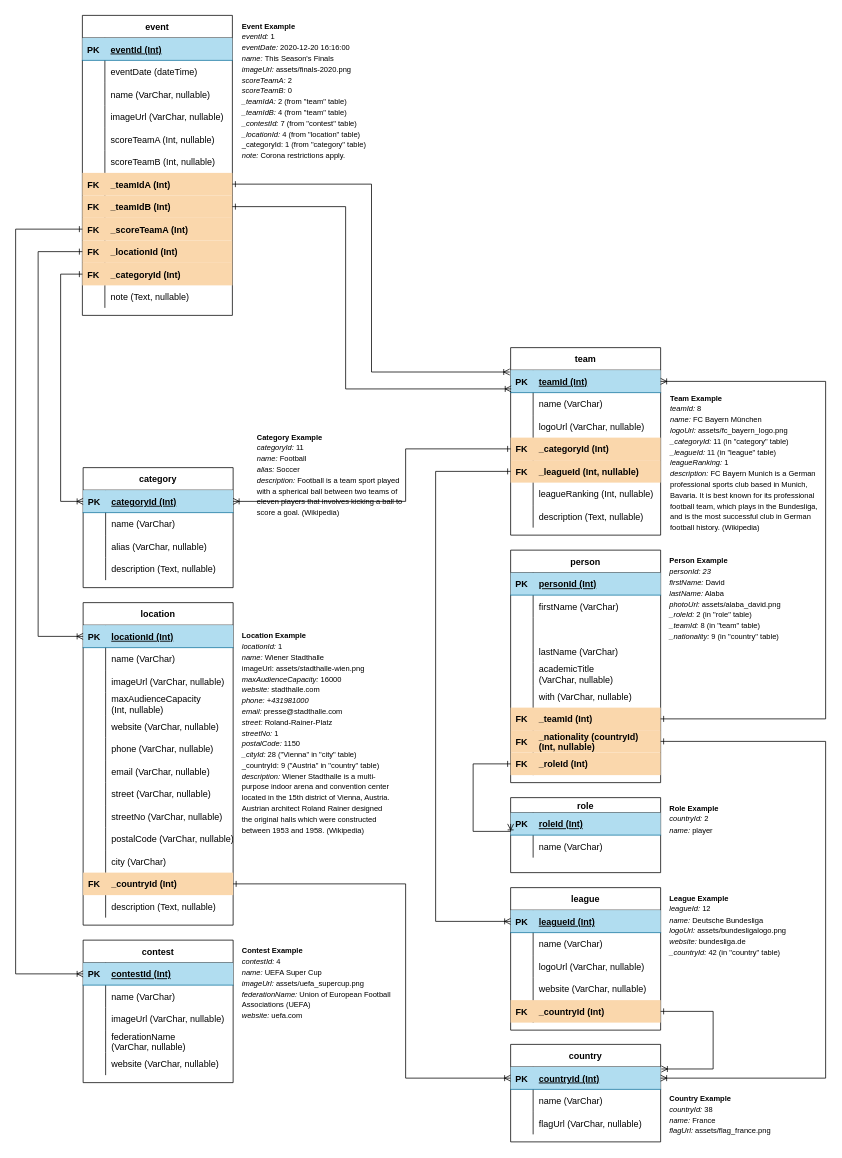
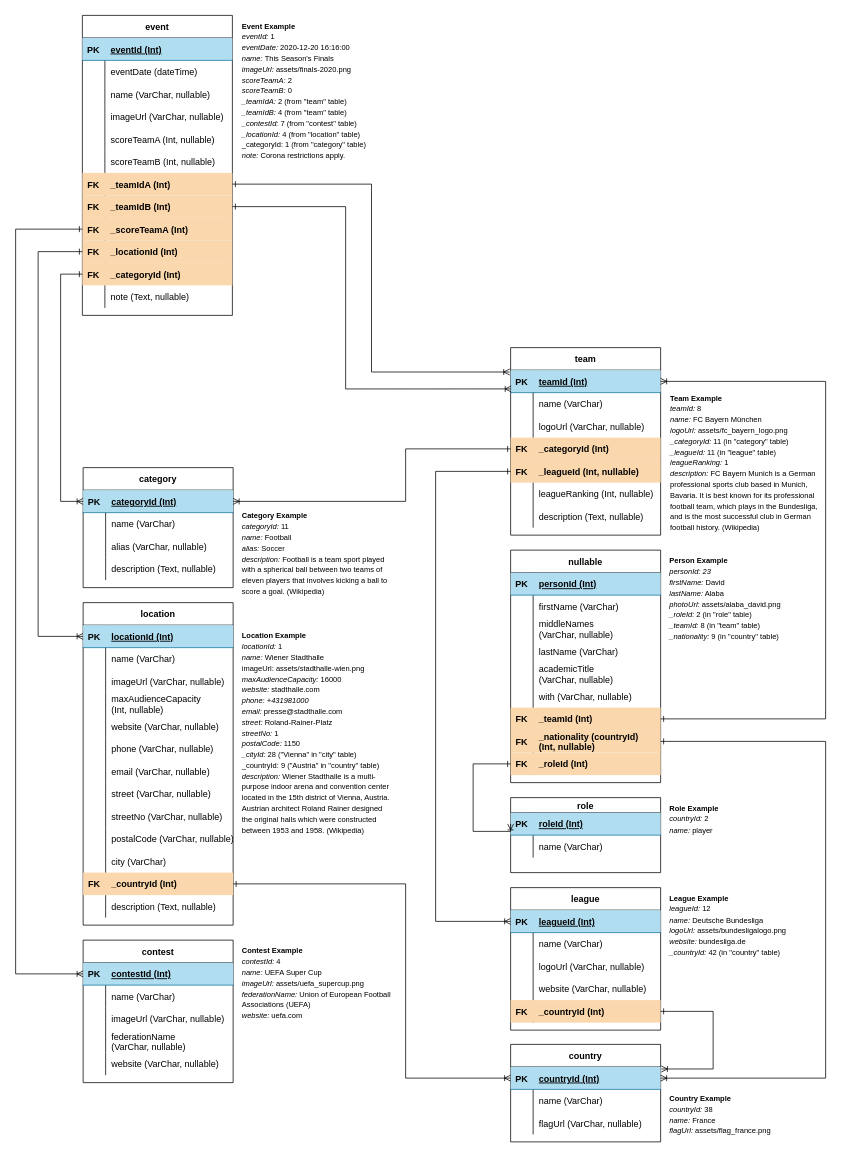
(330, 475) -> (315, 554)
(585, 562) -> (585, 562)
none -> (597, 629)
